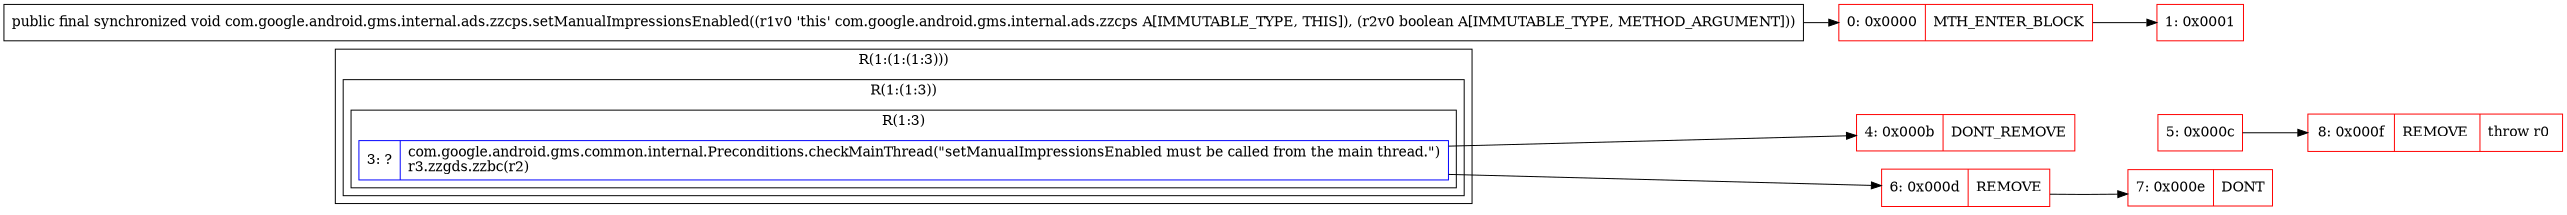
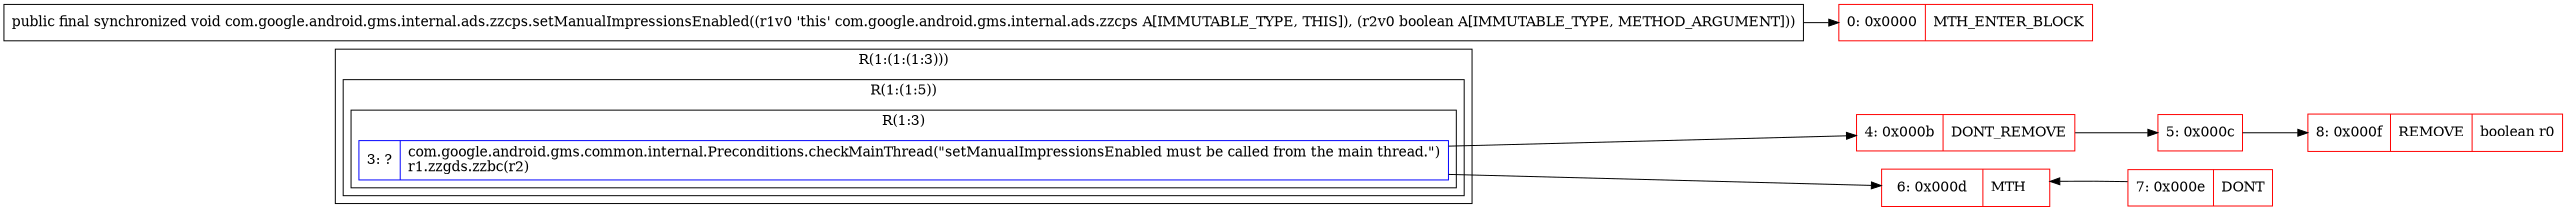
(2200, 23) -> none
(904, 91) -> (904, 91)
(2519, 132) -> (2517, 132)
none -> (2111, 133)
(469, 167) -> (469, 167)
(2009, 187) -> (2008, 187)
(2084, 194) -> (2094, 181)
